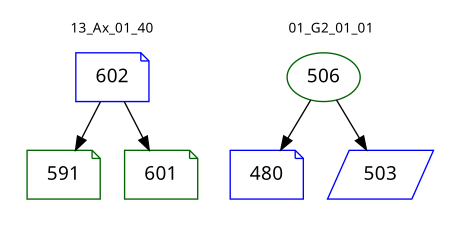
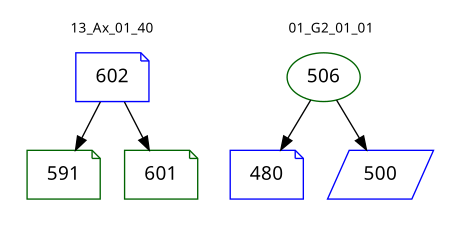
(381, 175) -> (381, 175)
